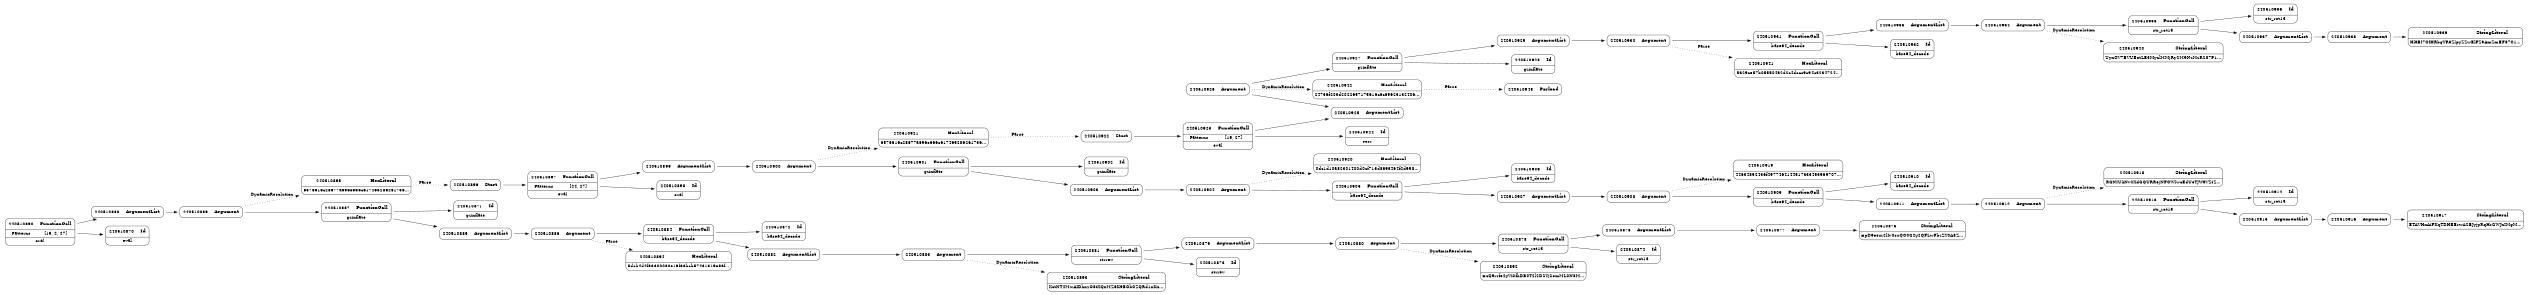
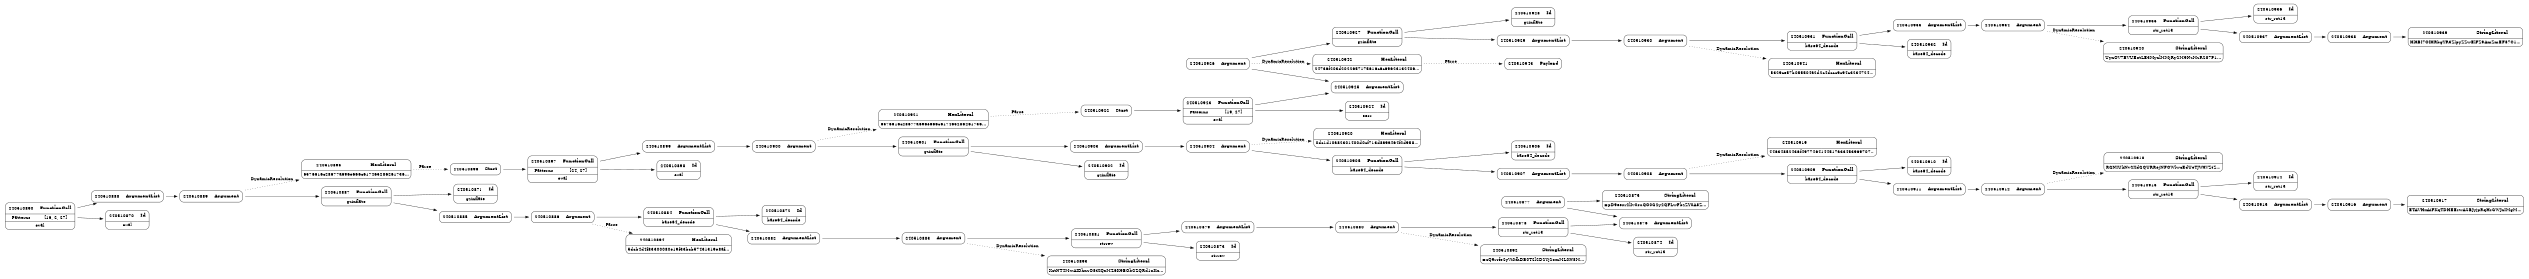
(1704, 47) -> (1738, 49)
(1714, 230) -> (1590, 212)
